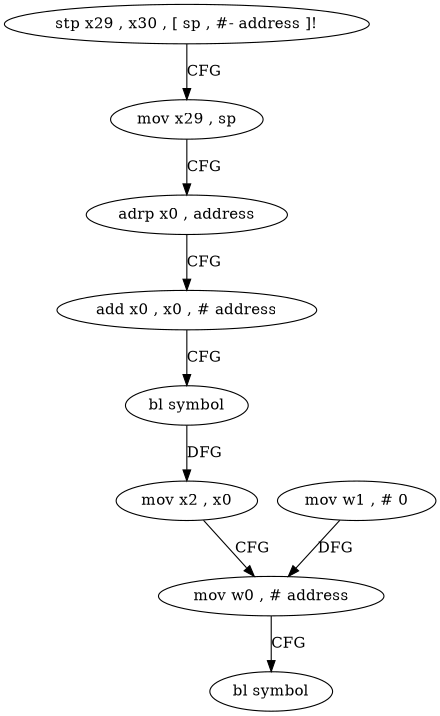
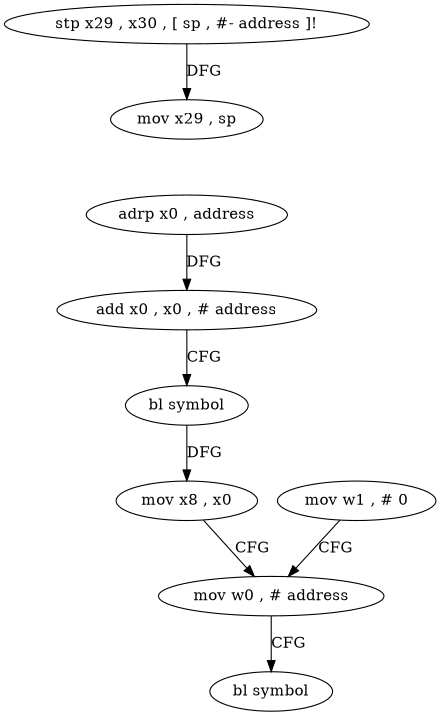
(204, 72) -> (204, 72)
(187, 162) -> none
(204, 262) -> (204, 262)
(187, 501) -> (187, 501)
(336, 548) -> (336, 548)
